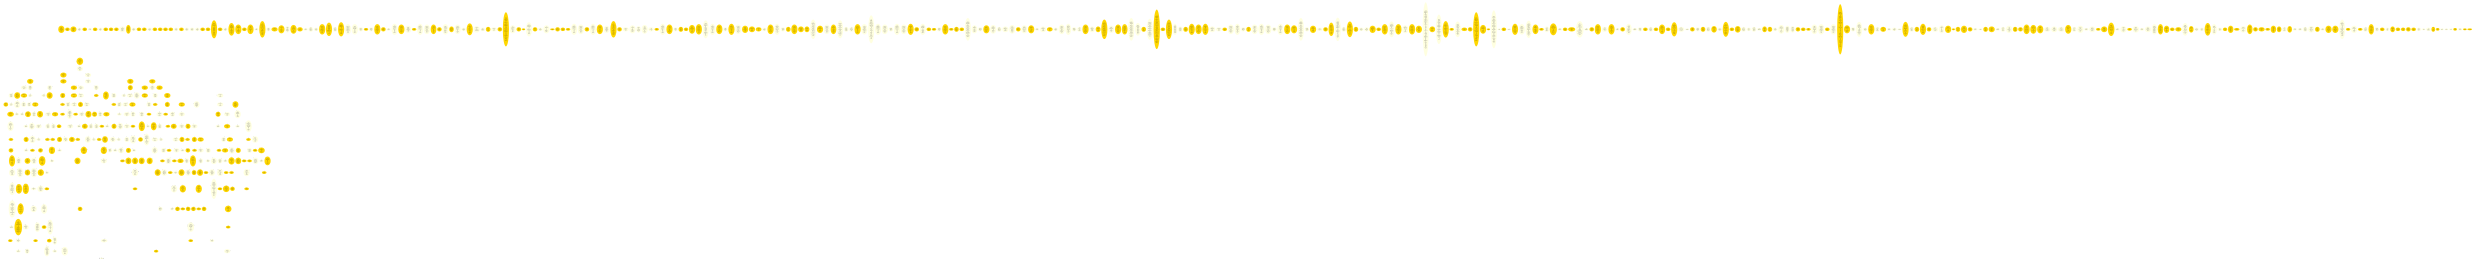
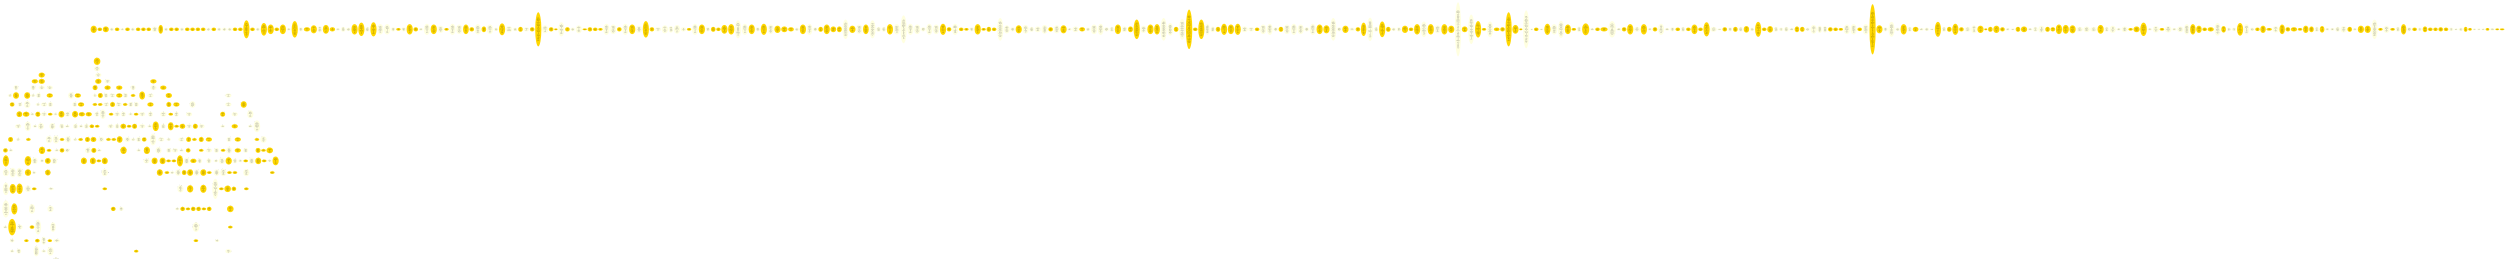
(169, 150) -> none
